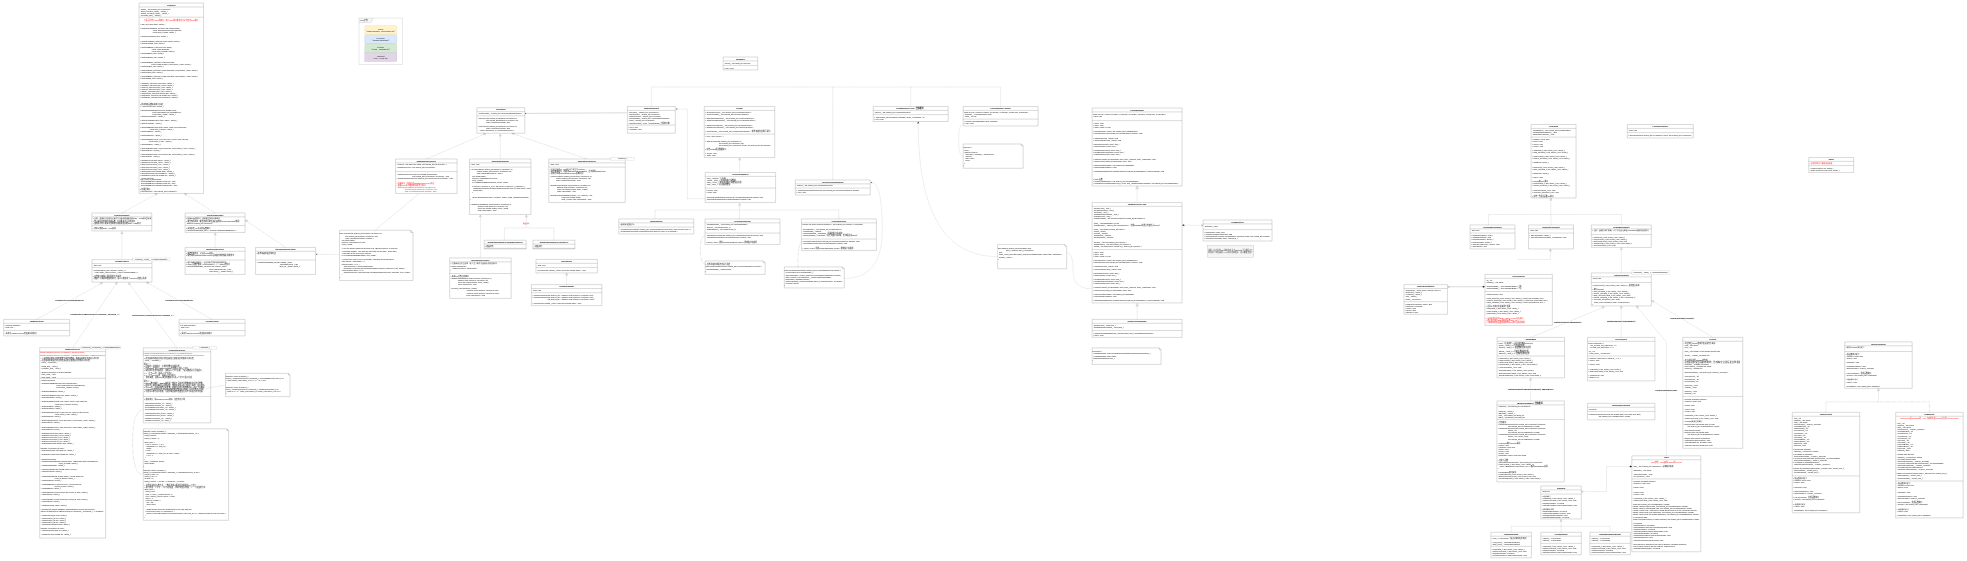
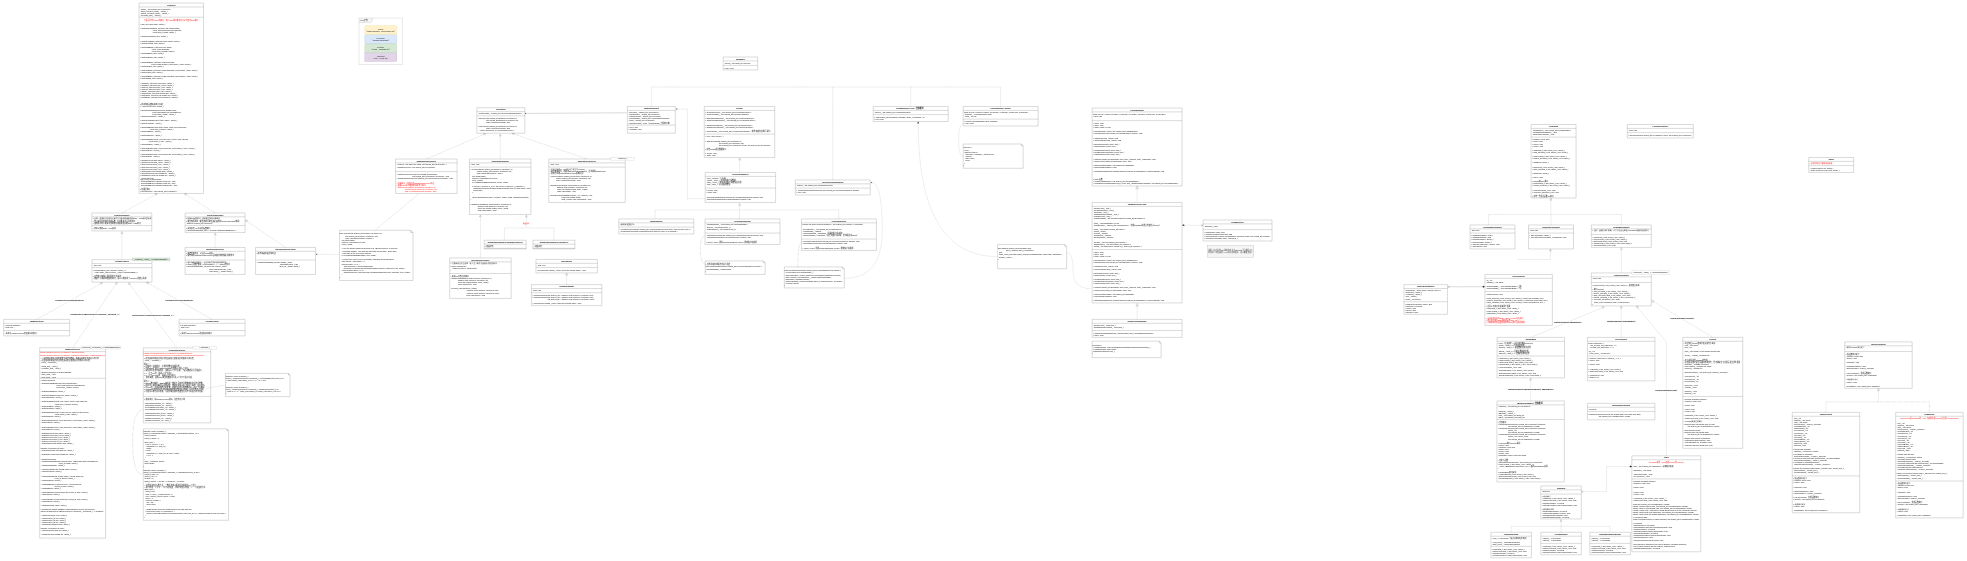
(151, 259) -> (151, 259)
(1127, 356) -> (1127, 350)
(1667, 462) -> (1667, 462)
